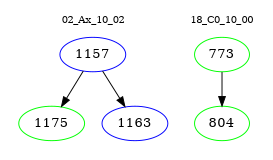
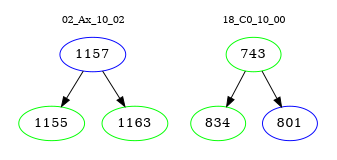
(222, 55) -> (254, 55)
(52, 123) -> (52, 123)
(135, 123) -> (135, 123)
(222, 123) -> (218, 123)
none -> (290, 123)
